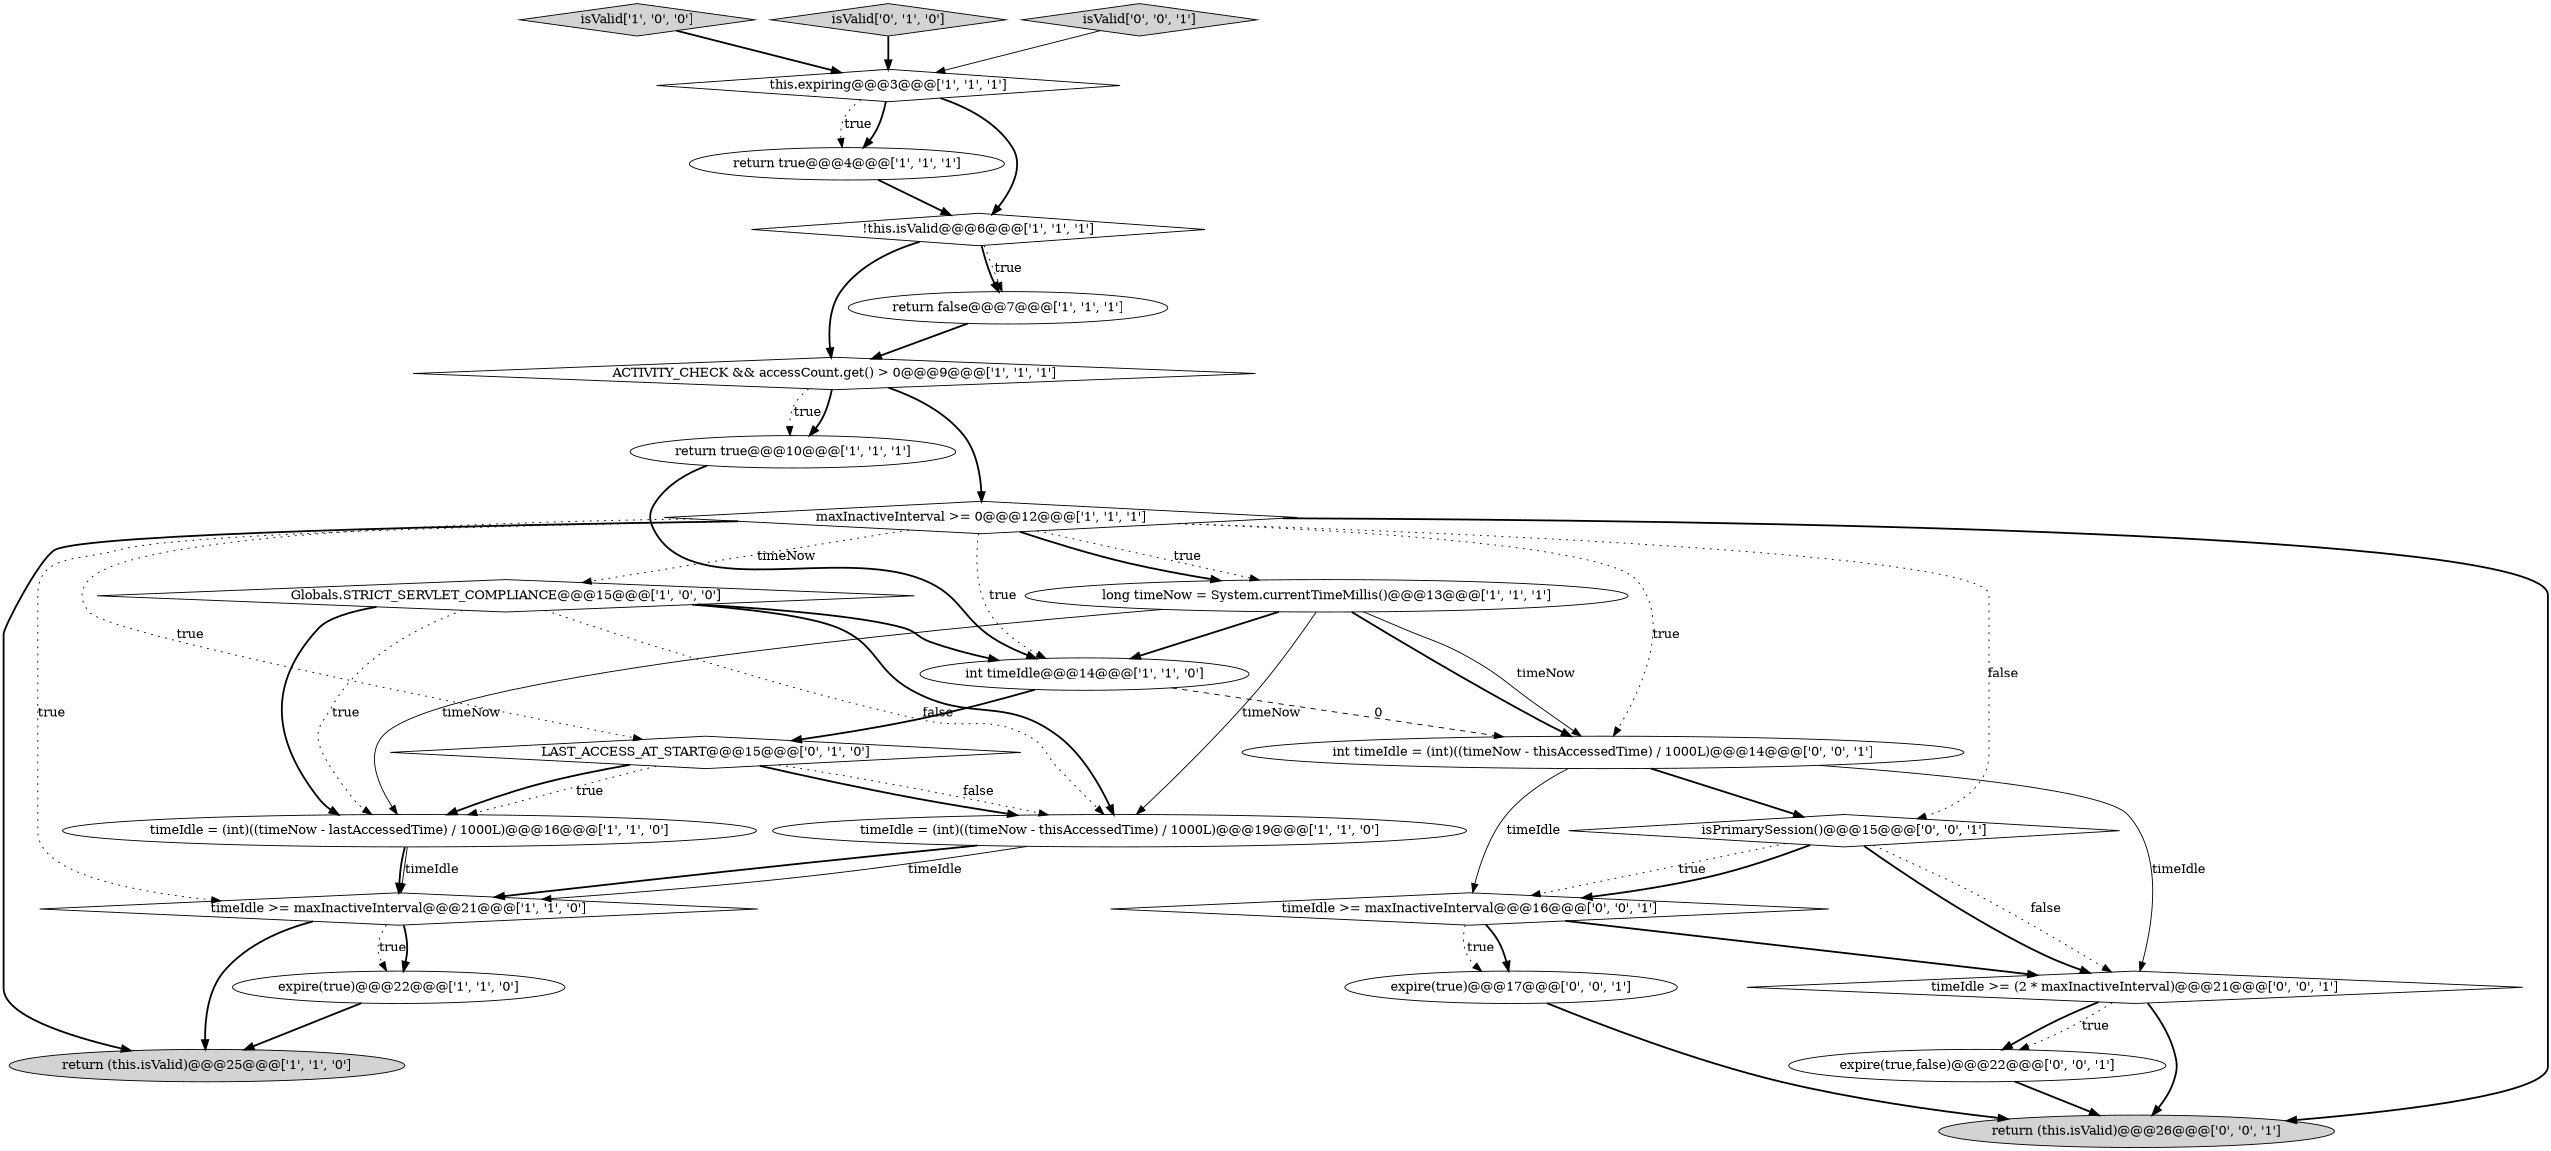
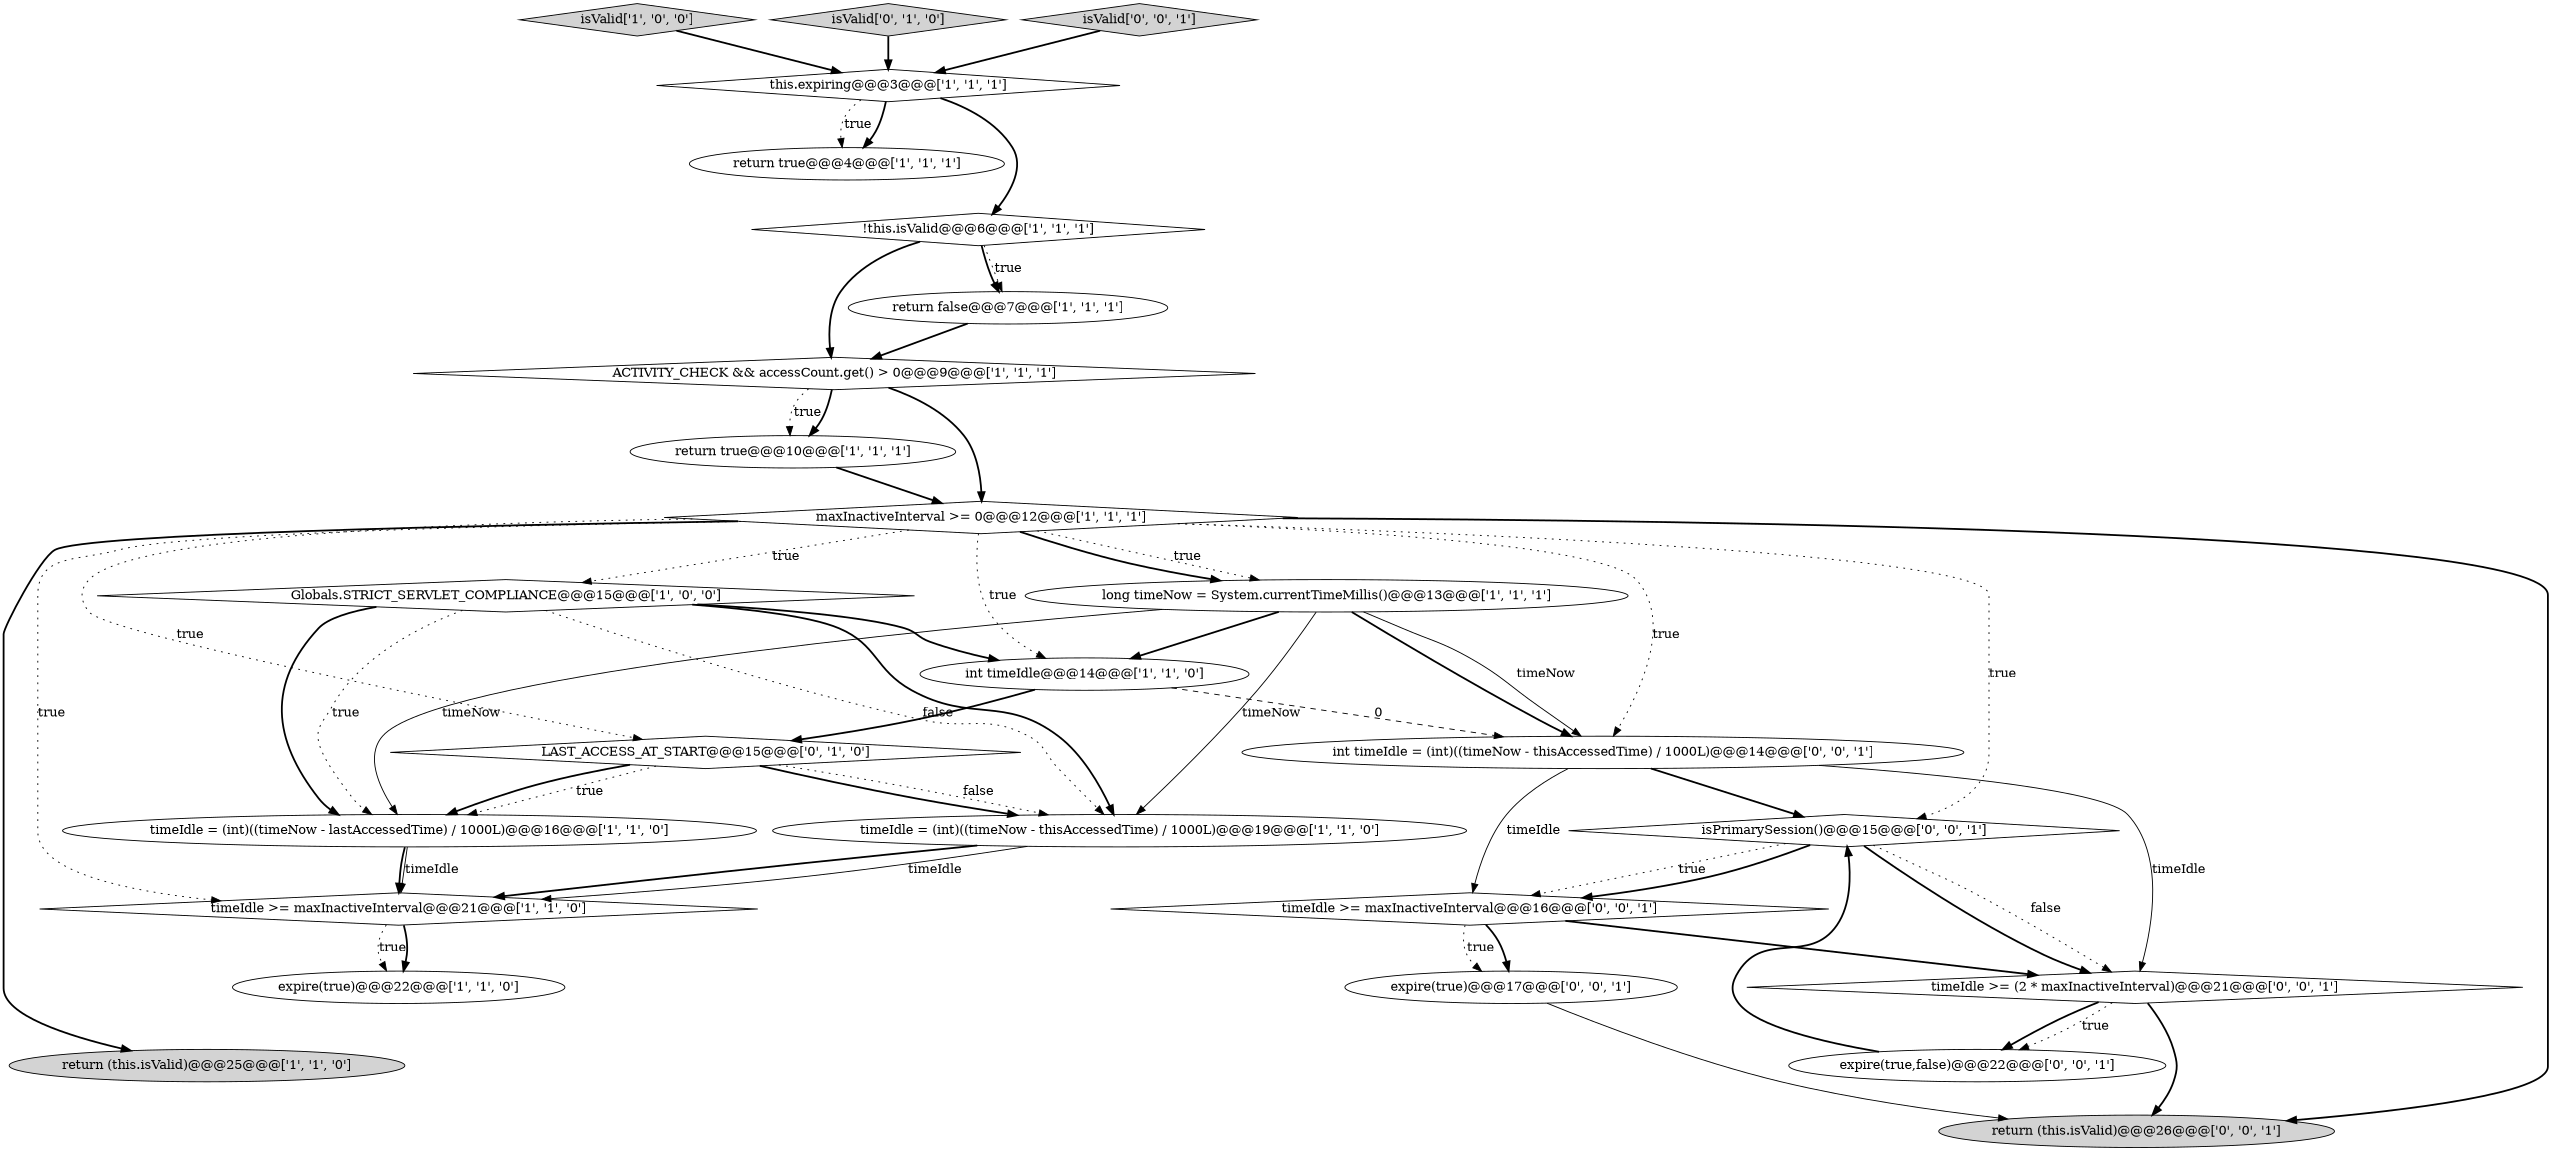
(1022, 50) -> (1022, 50)
(910, 195) -> none
(786, 557) -> (786, 557)
(801, 568) -> (885, 484)
(2003, 674) -> (2003, 674)
(235, 960) -> none
(307, 1025) -> none
(1768, 1078) -> (1768, 1078)
(2052, 1097) -> (1739, 971)
